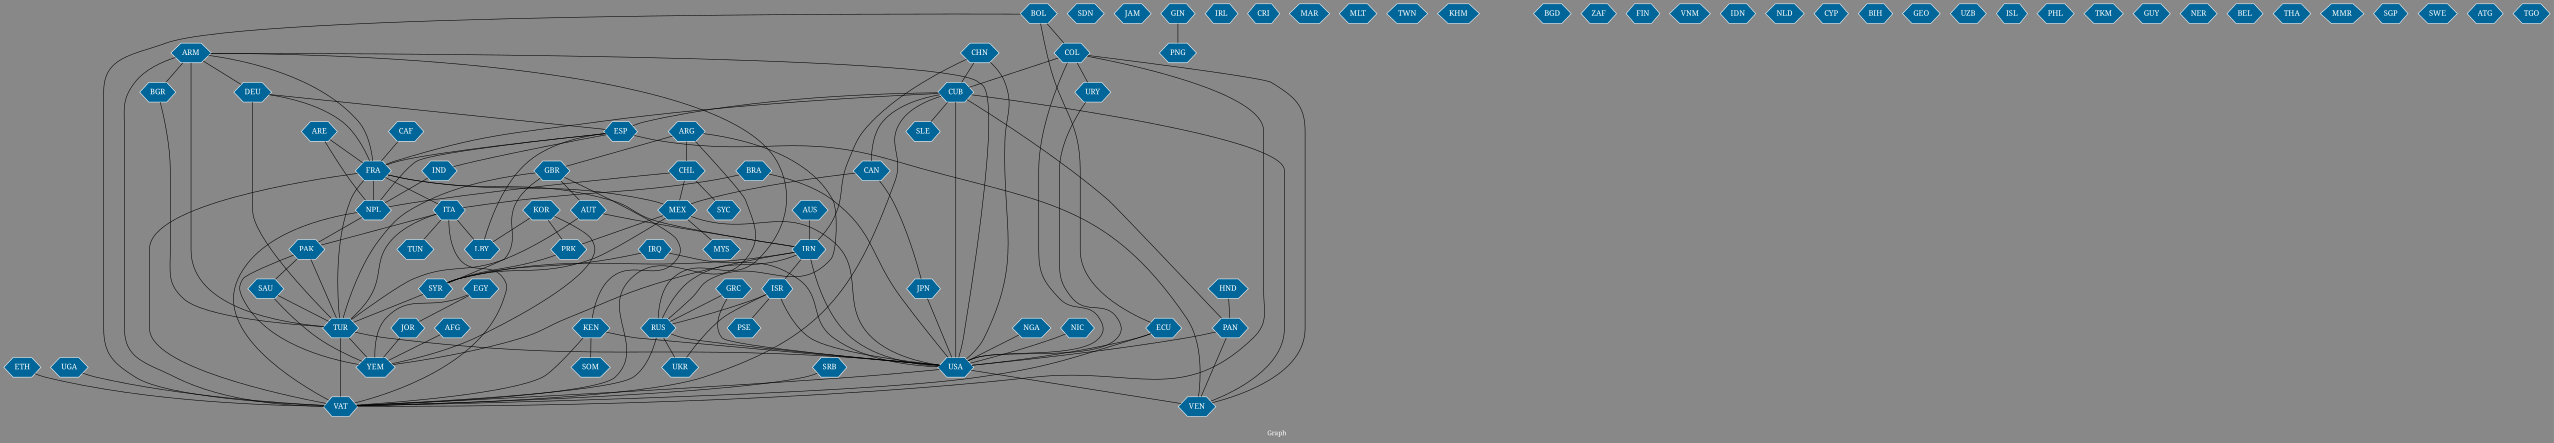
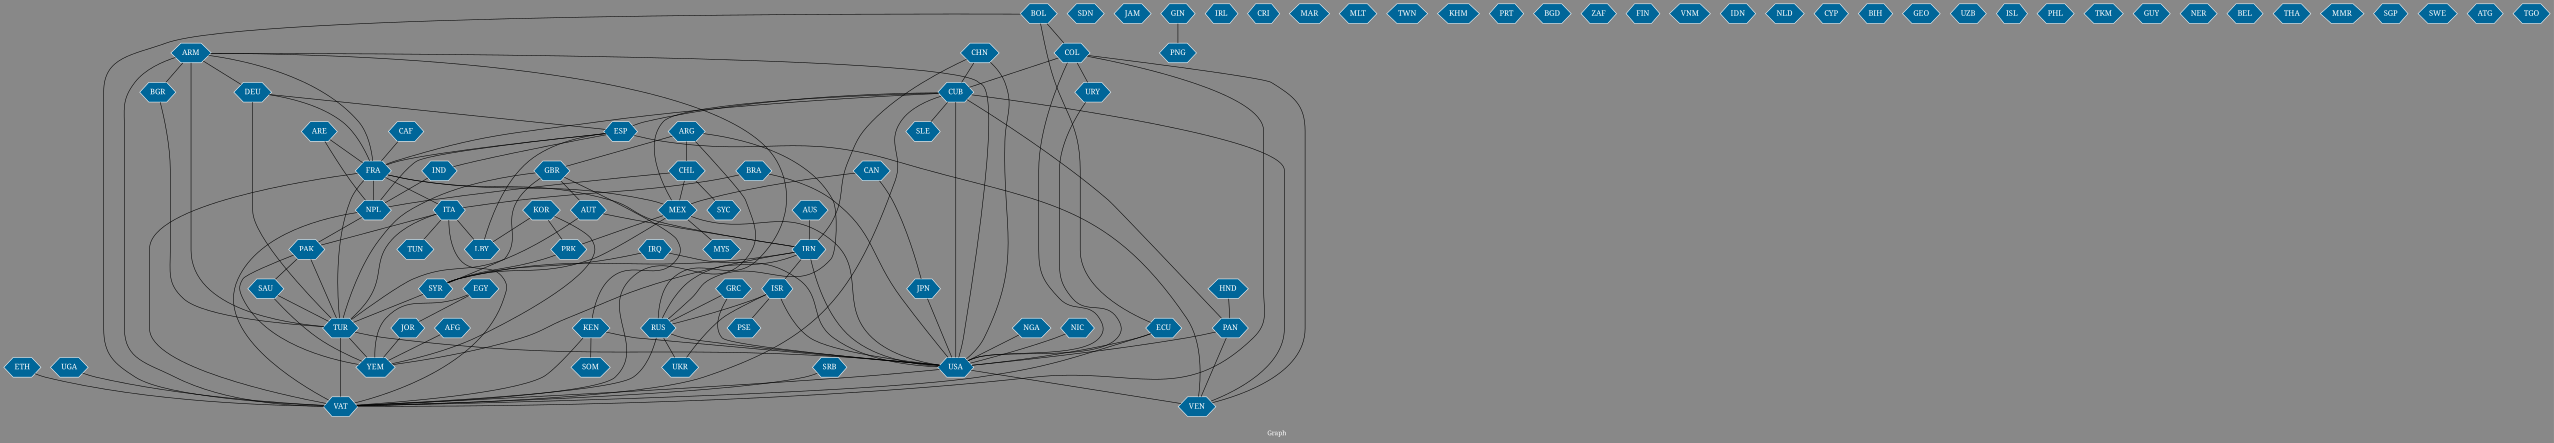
none -> (1506, 14)
(891, 114) -> (758, 103)
